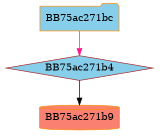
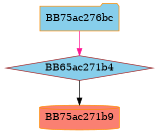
(79, 19) -> (79, 19)
(79, 68) -> (79, 68)
